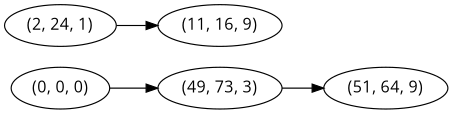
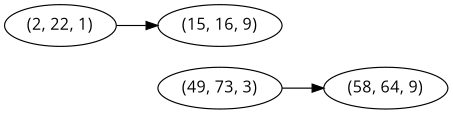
(60, 26) -> (60, 26)
(220, 26) -> (220, 26)
(60, 88) -> none
(386, 88) -> (386, 88)
